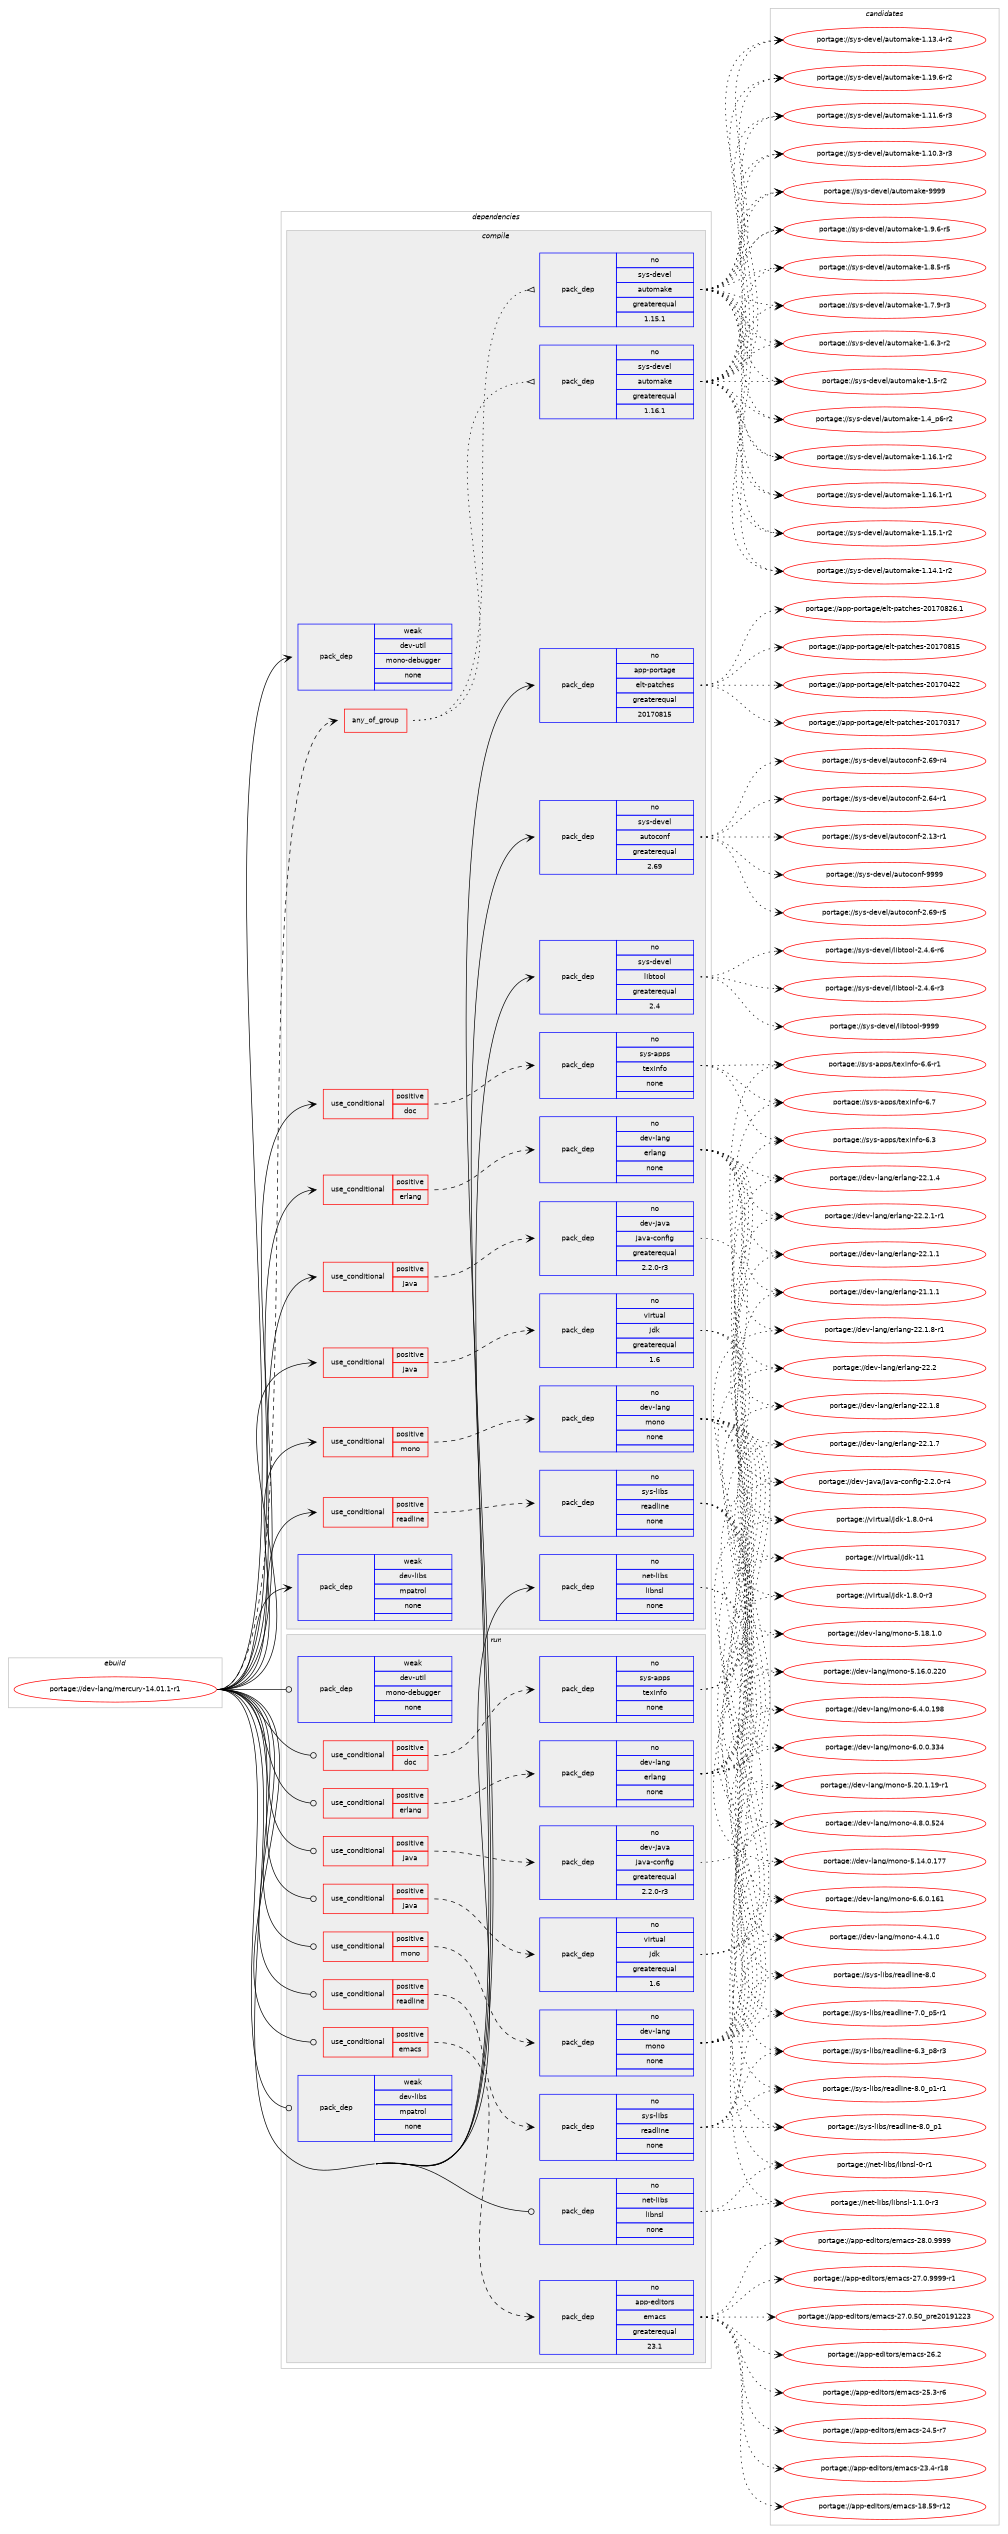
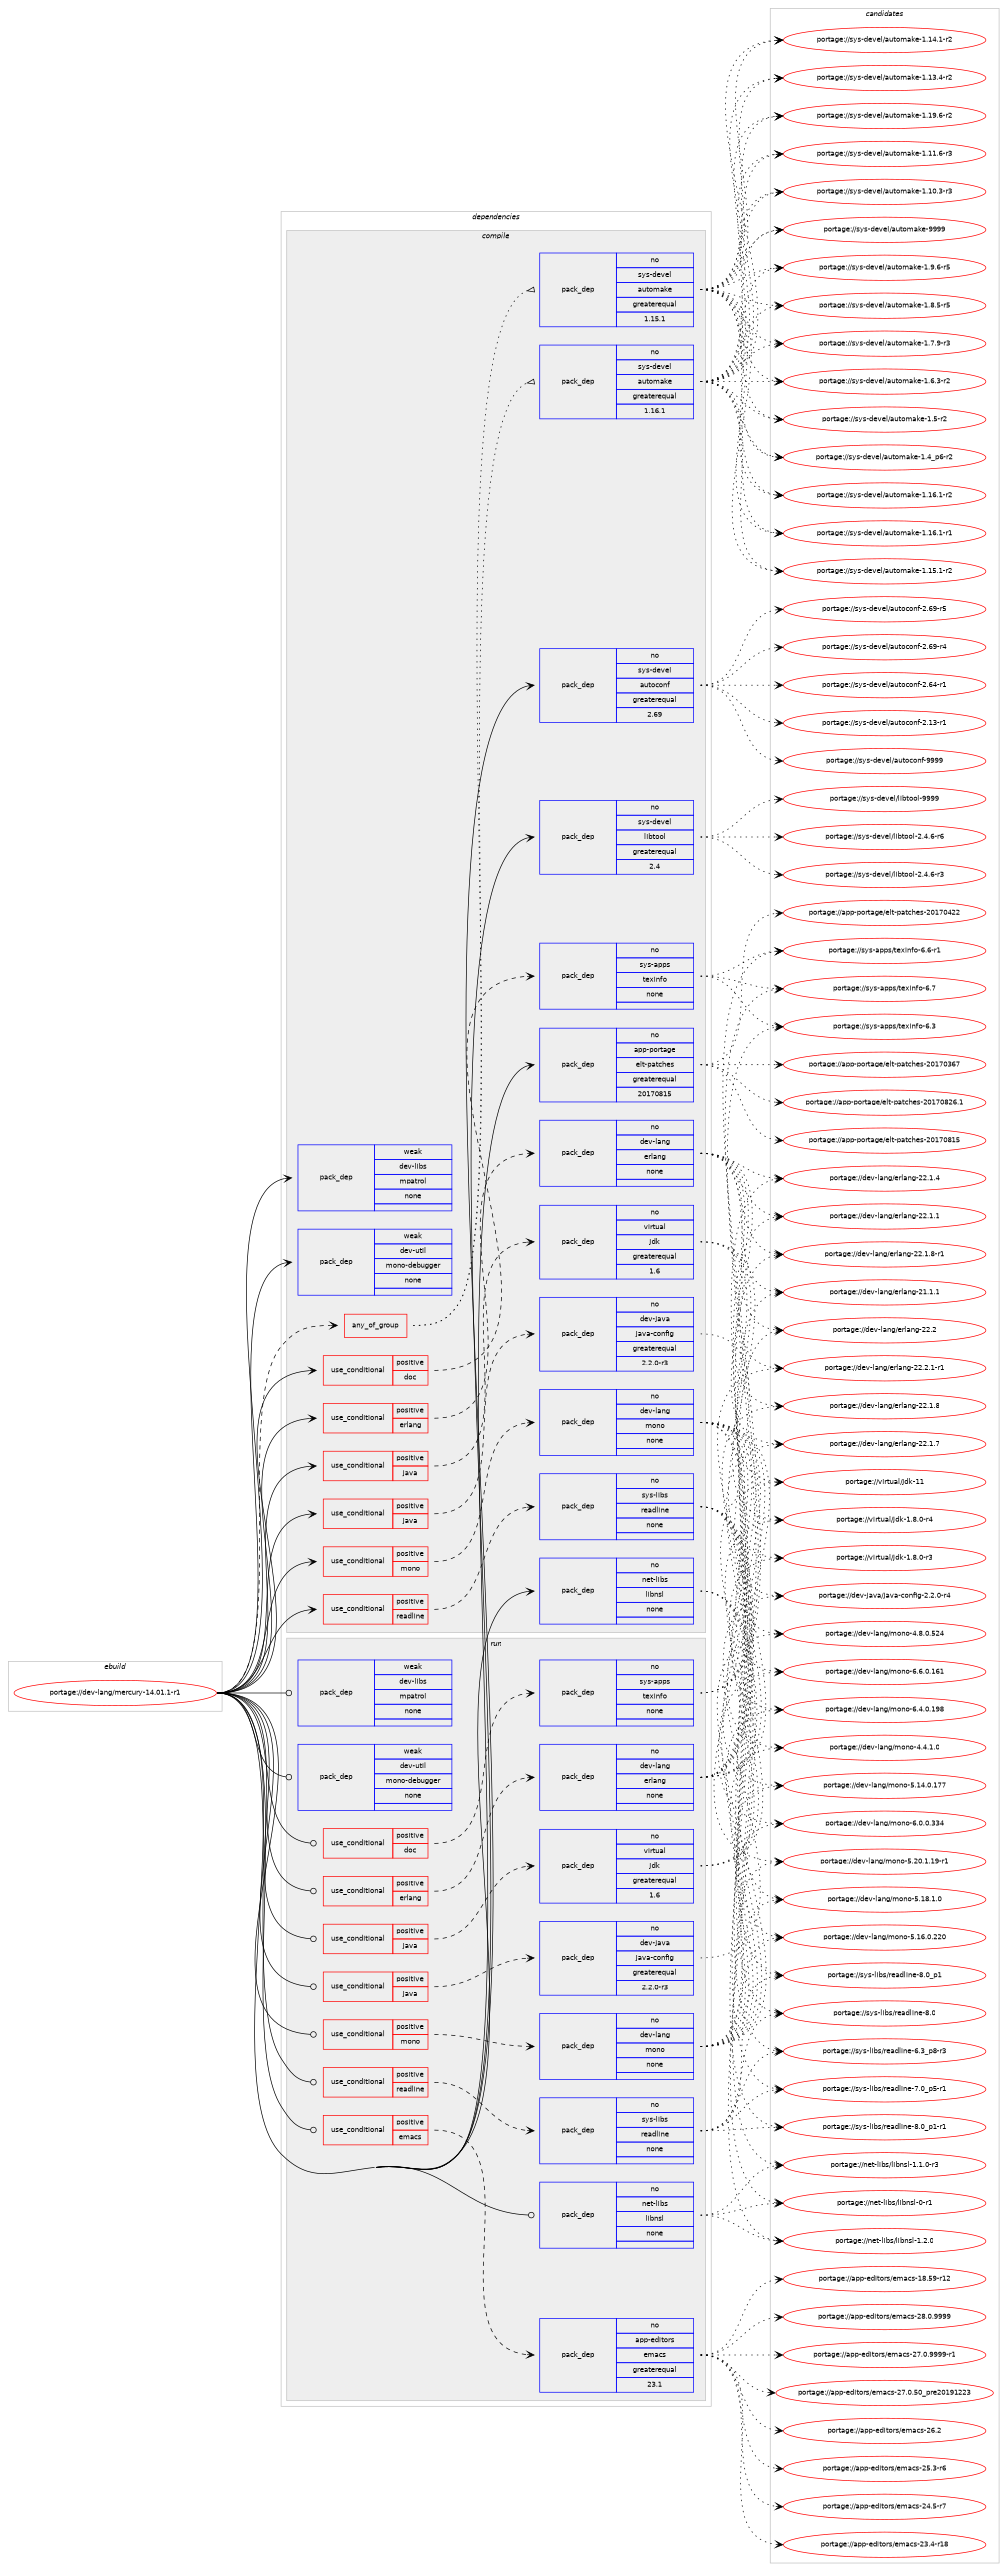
(885, 723) -> (885, 1065)
none -> (885, 2241)
